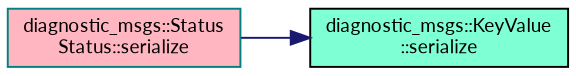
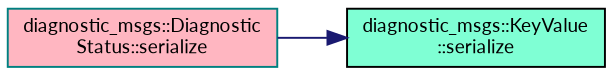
(124, 38) -> (143, 38)
